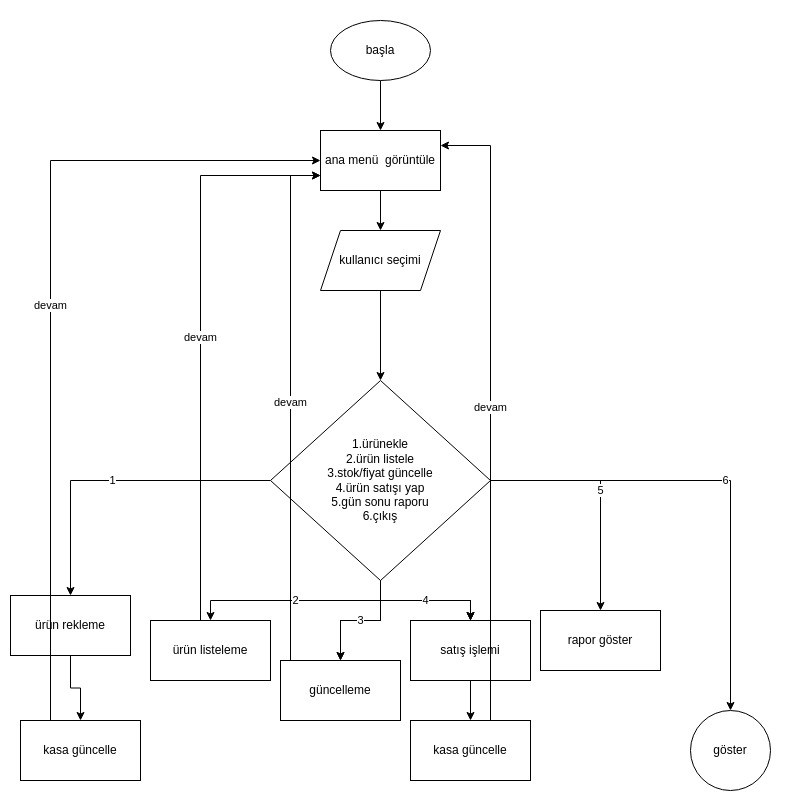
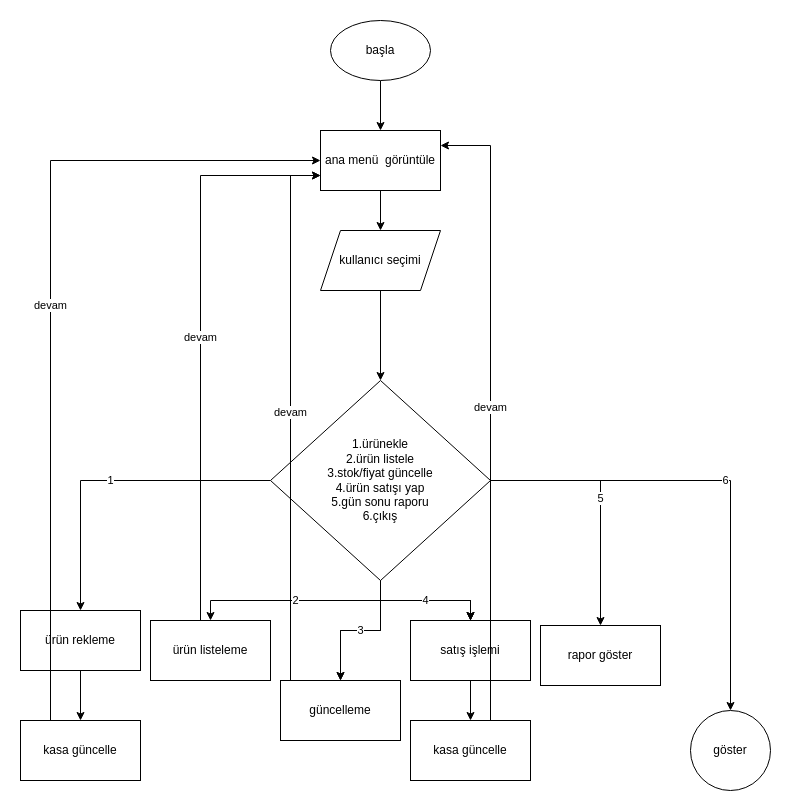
(71, 626) -> (81, 641)
(601, 641) -> (601, 656)
(341, 691) -> (341, 711)
